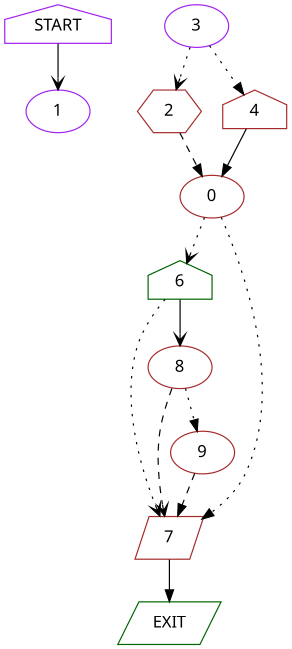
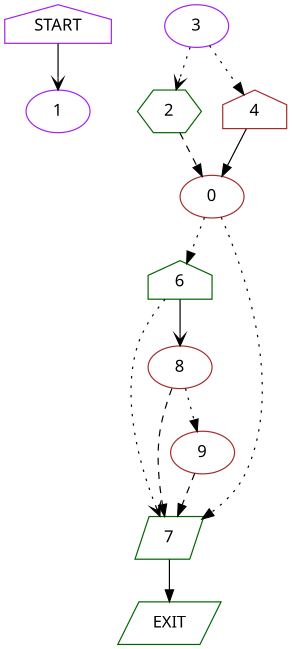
(169, 111) -> (169, 111)
(198, 235) -> (198, 235)
(158, 446) -> (158, 446)
(169, 538) -> (169, 538)
